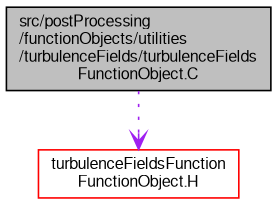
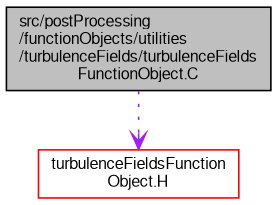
(139, 174) -> (139, 174)
